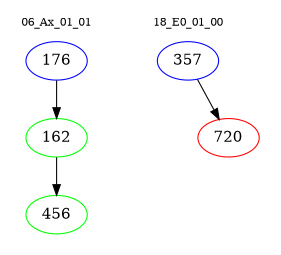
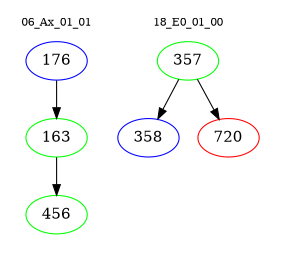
(188, 61) -> (188, 61)
(57, 138) -> (57, 138)
none -> (148, 138)
